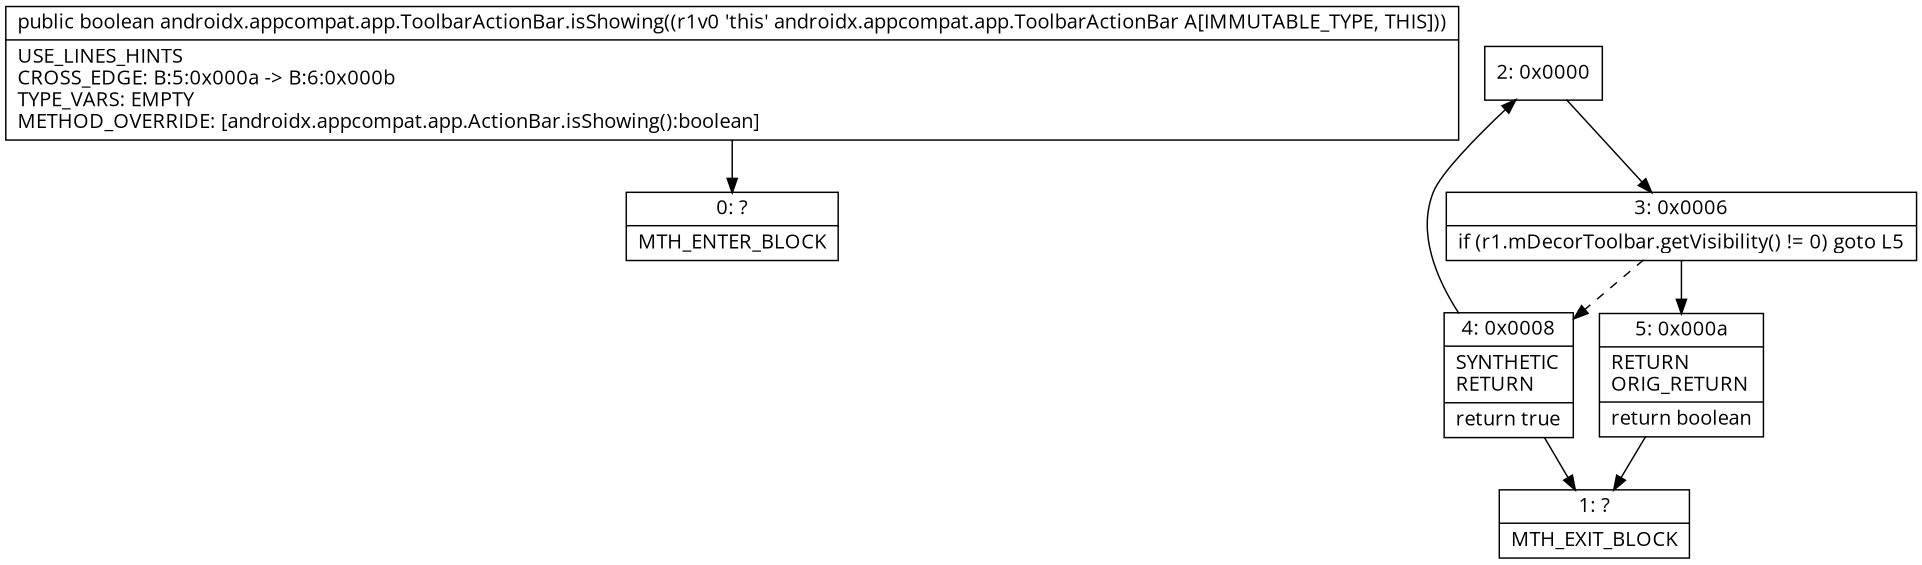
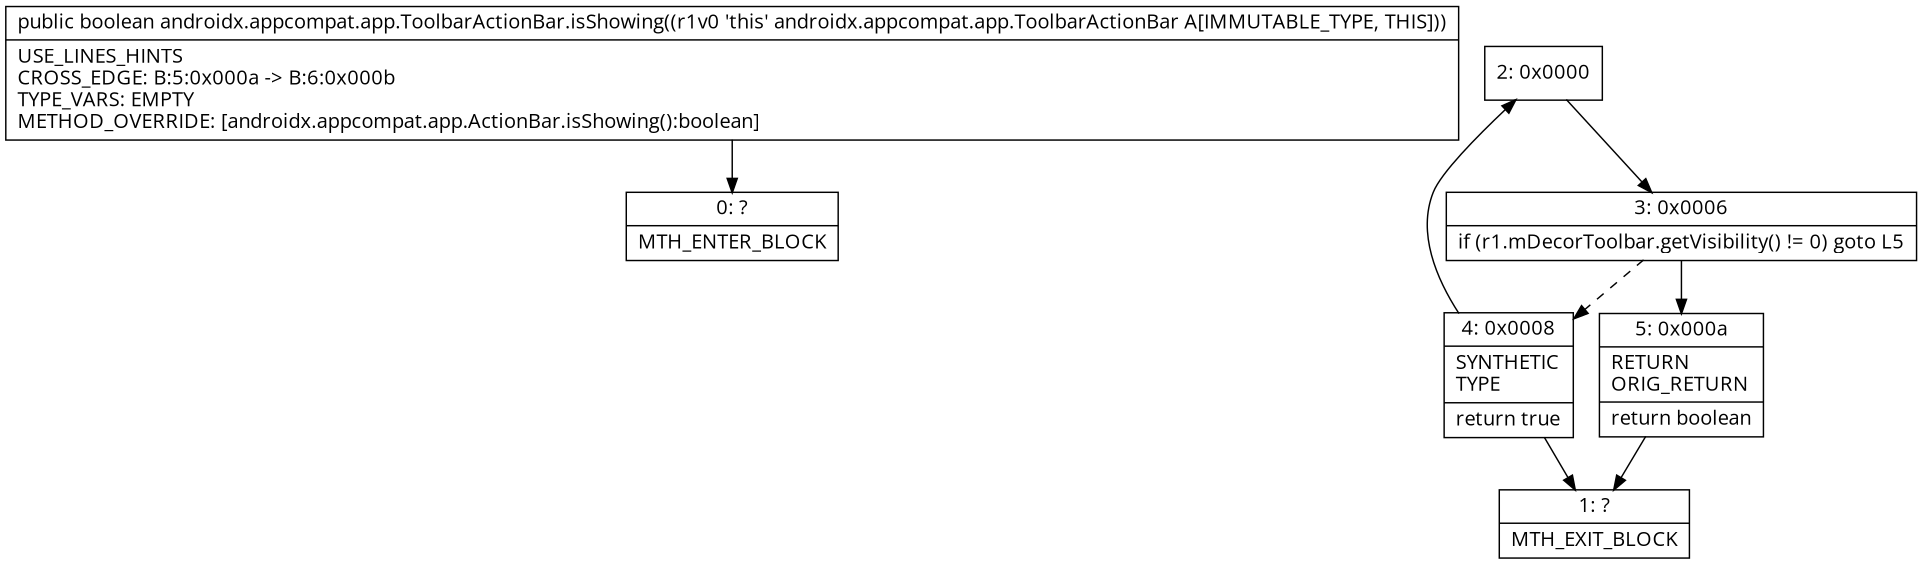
(1496, 385) -> (1478, 385)
